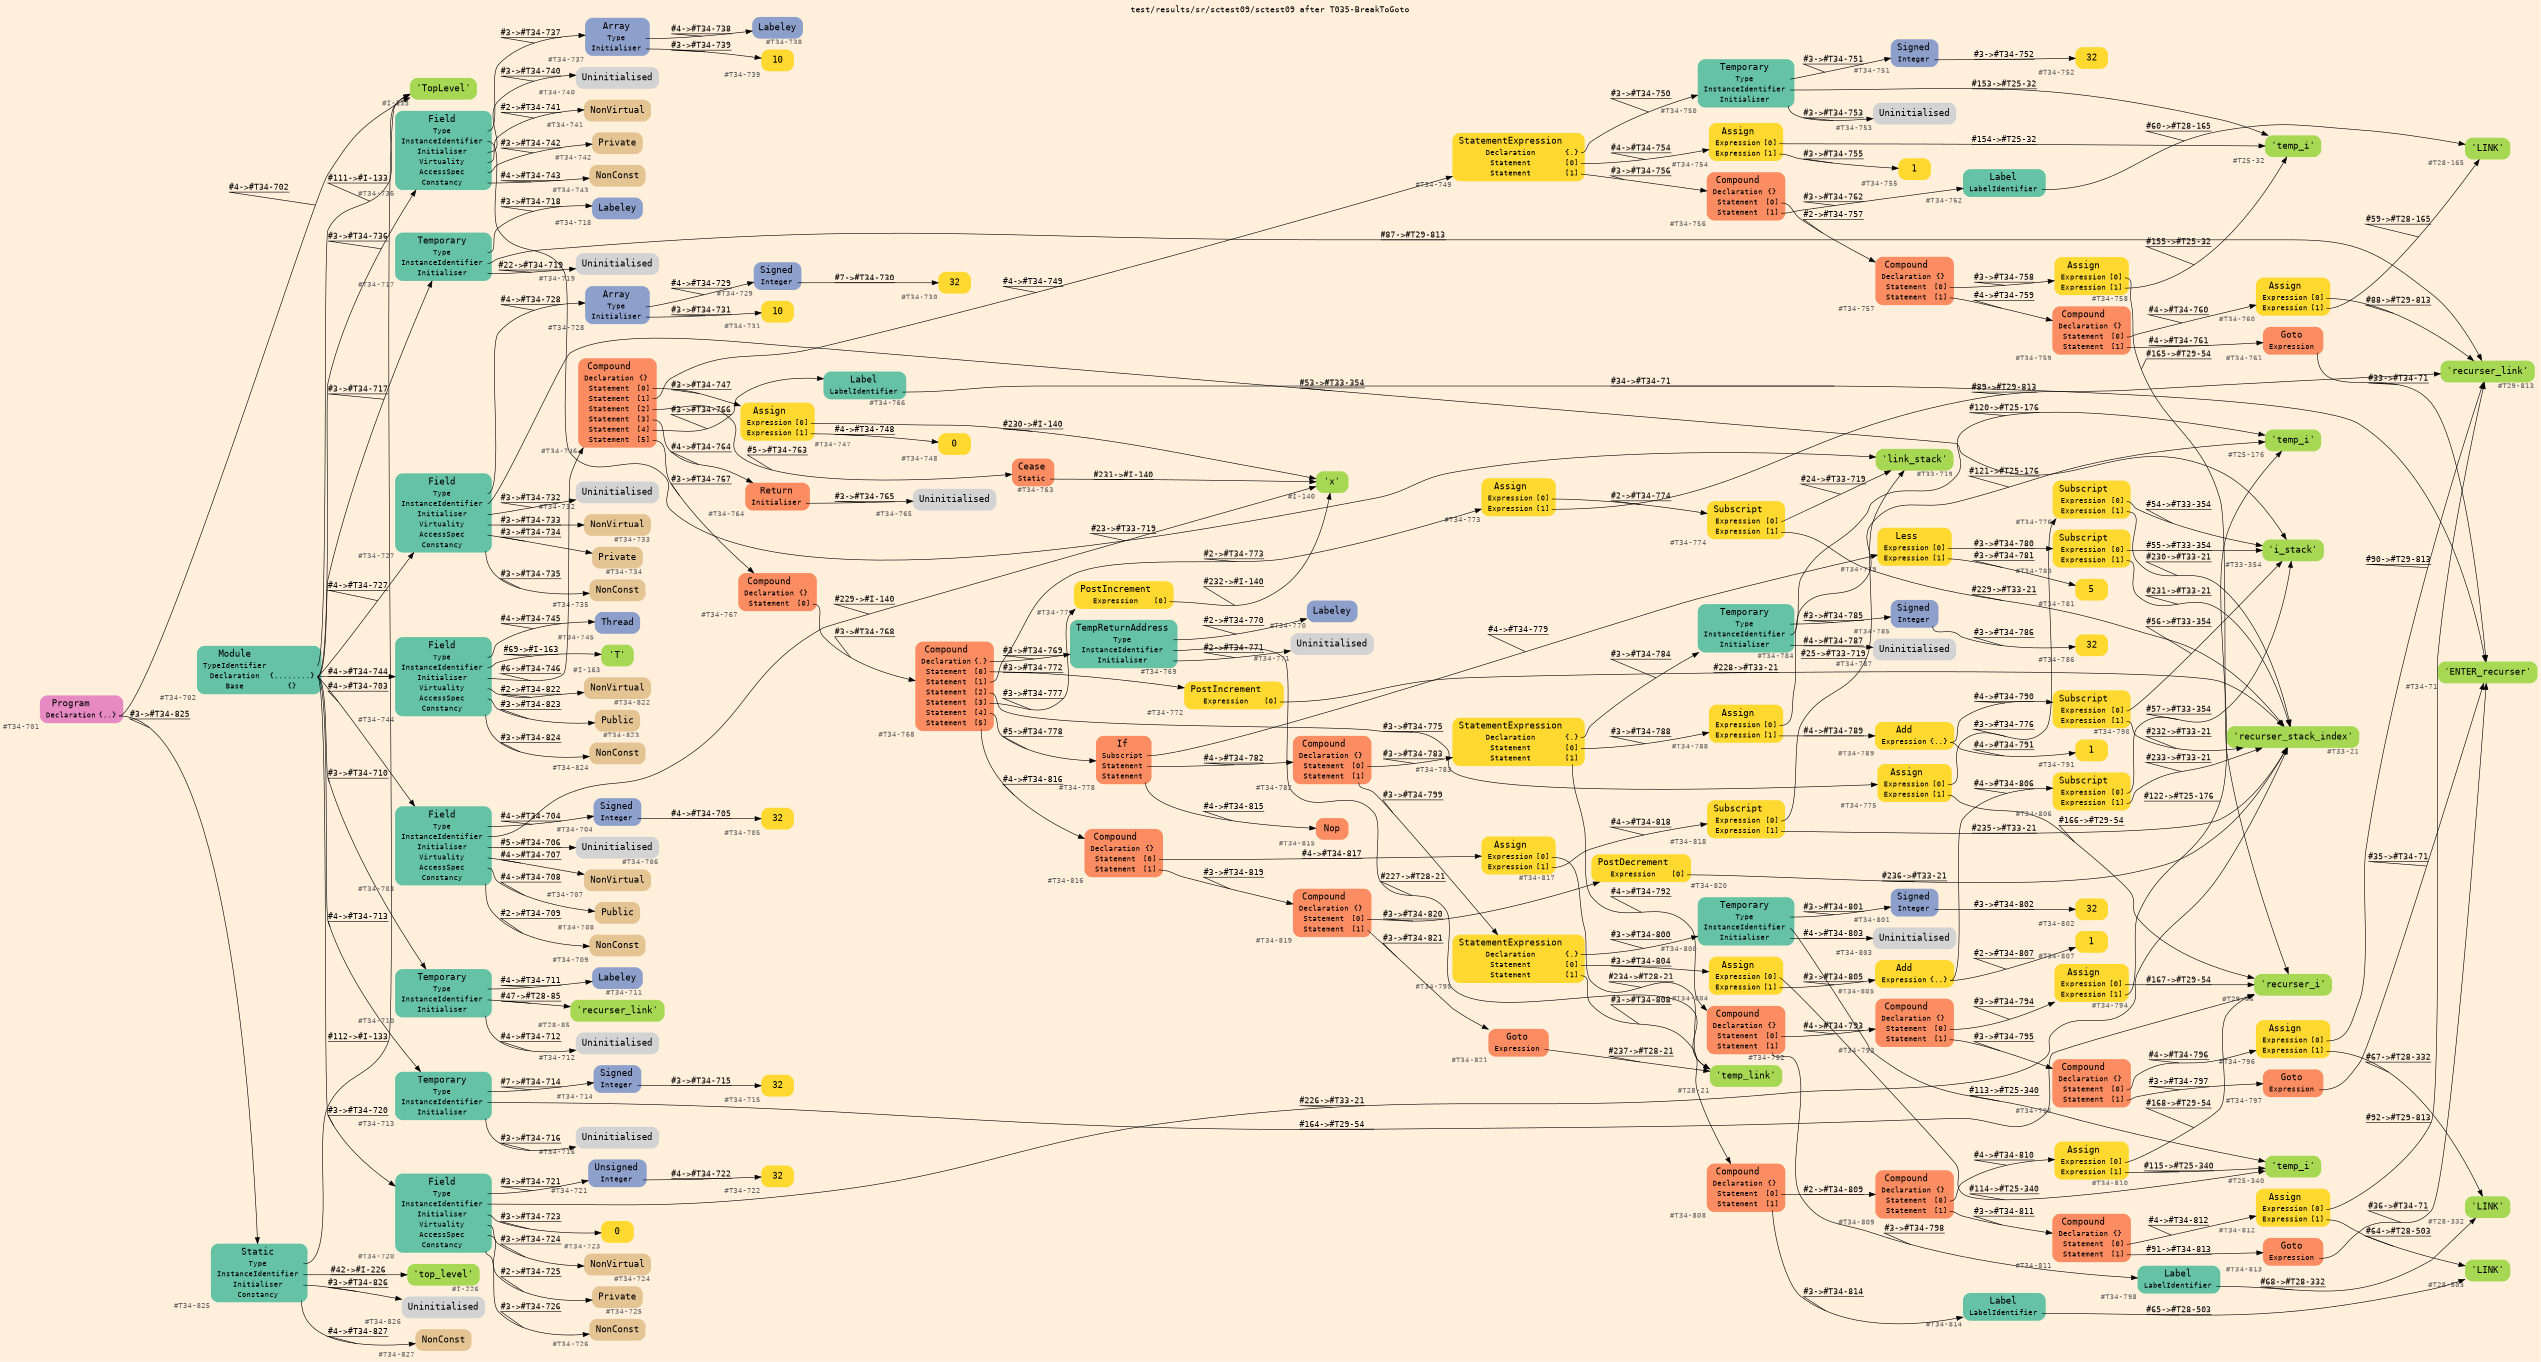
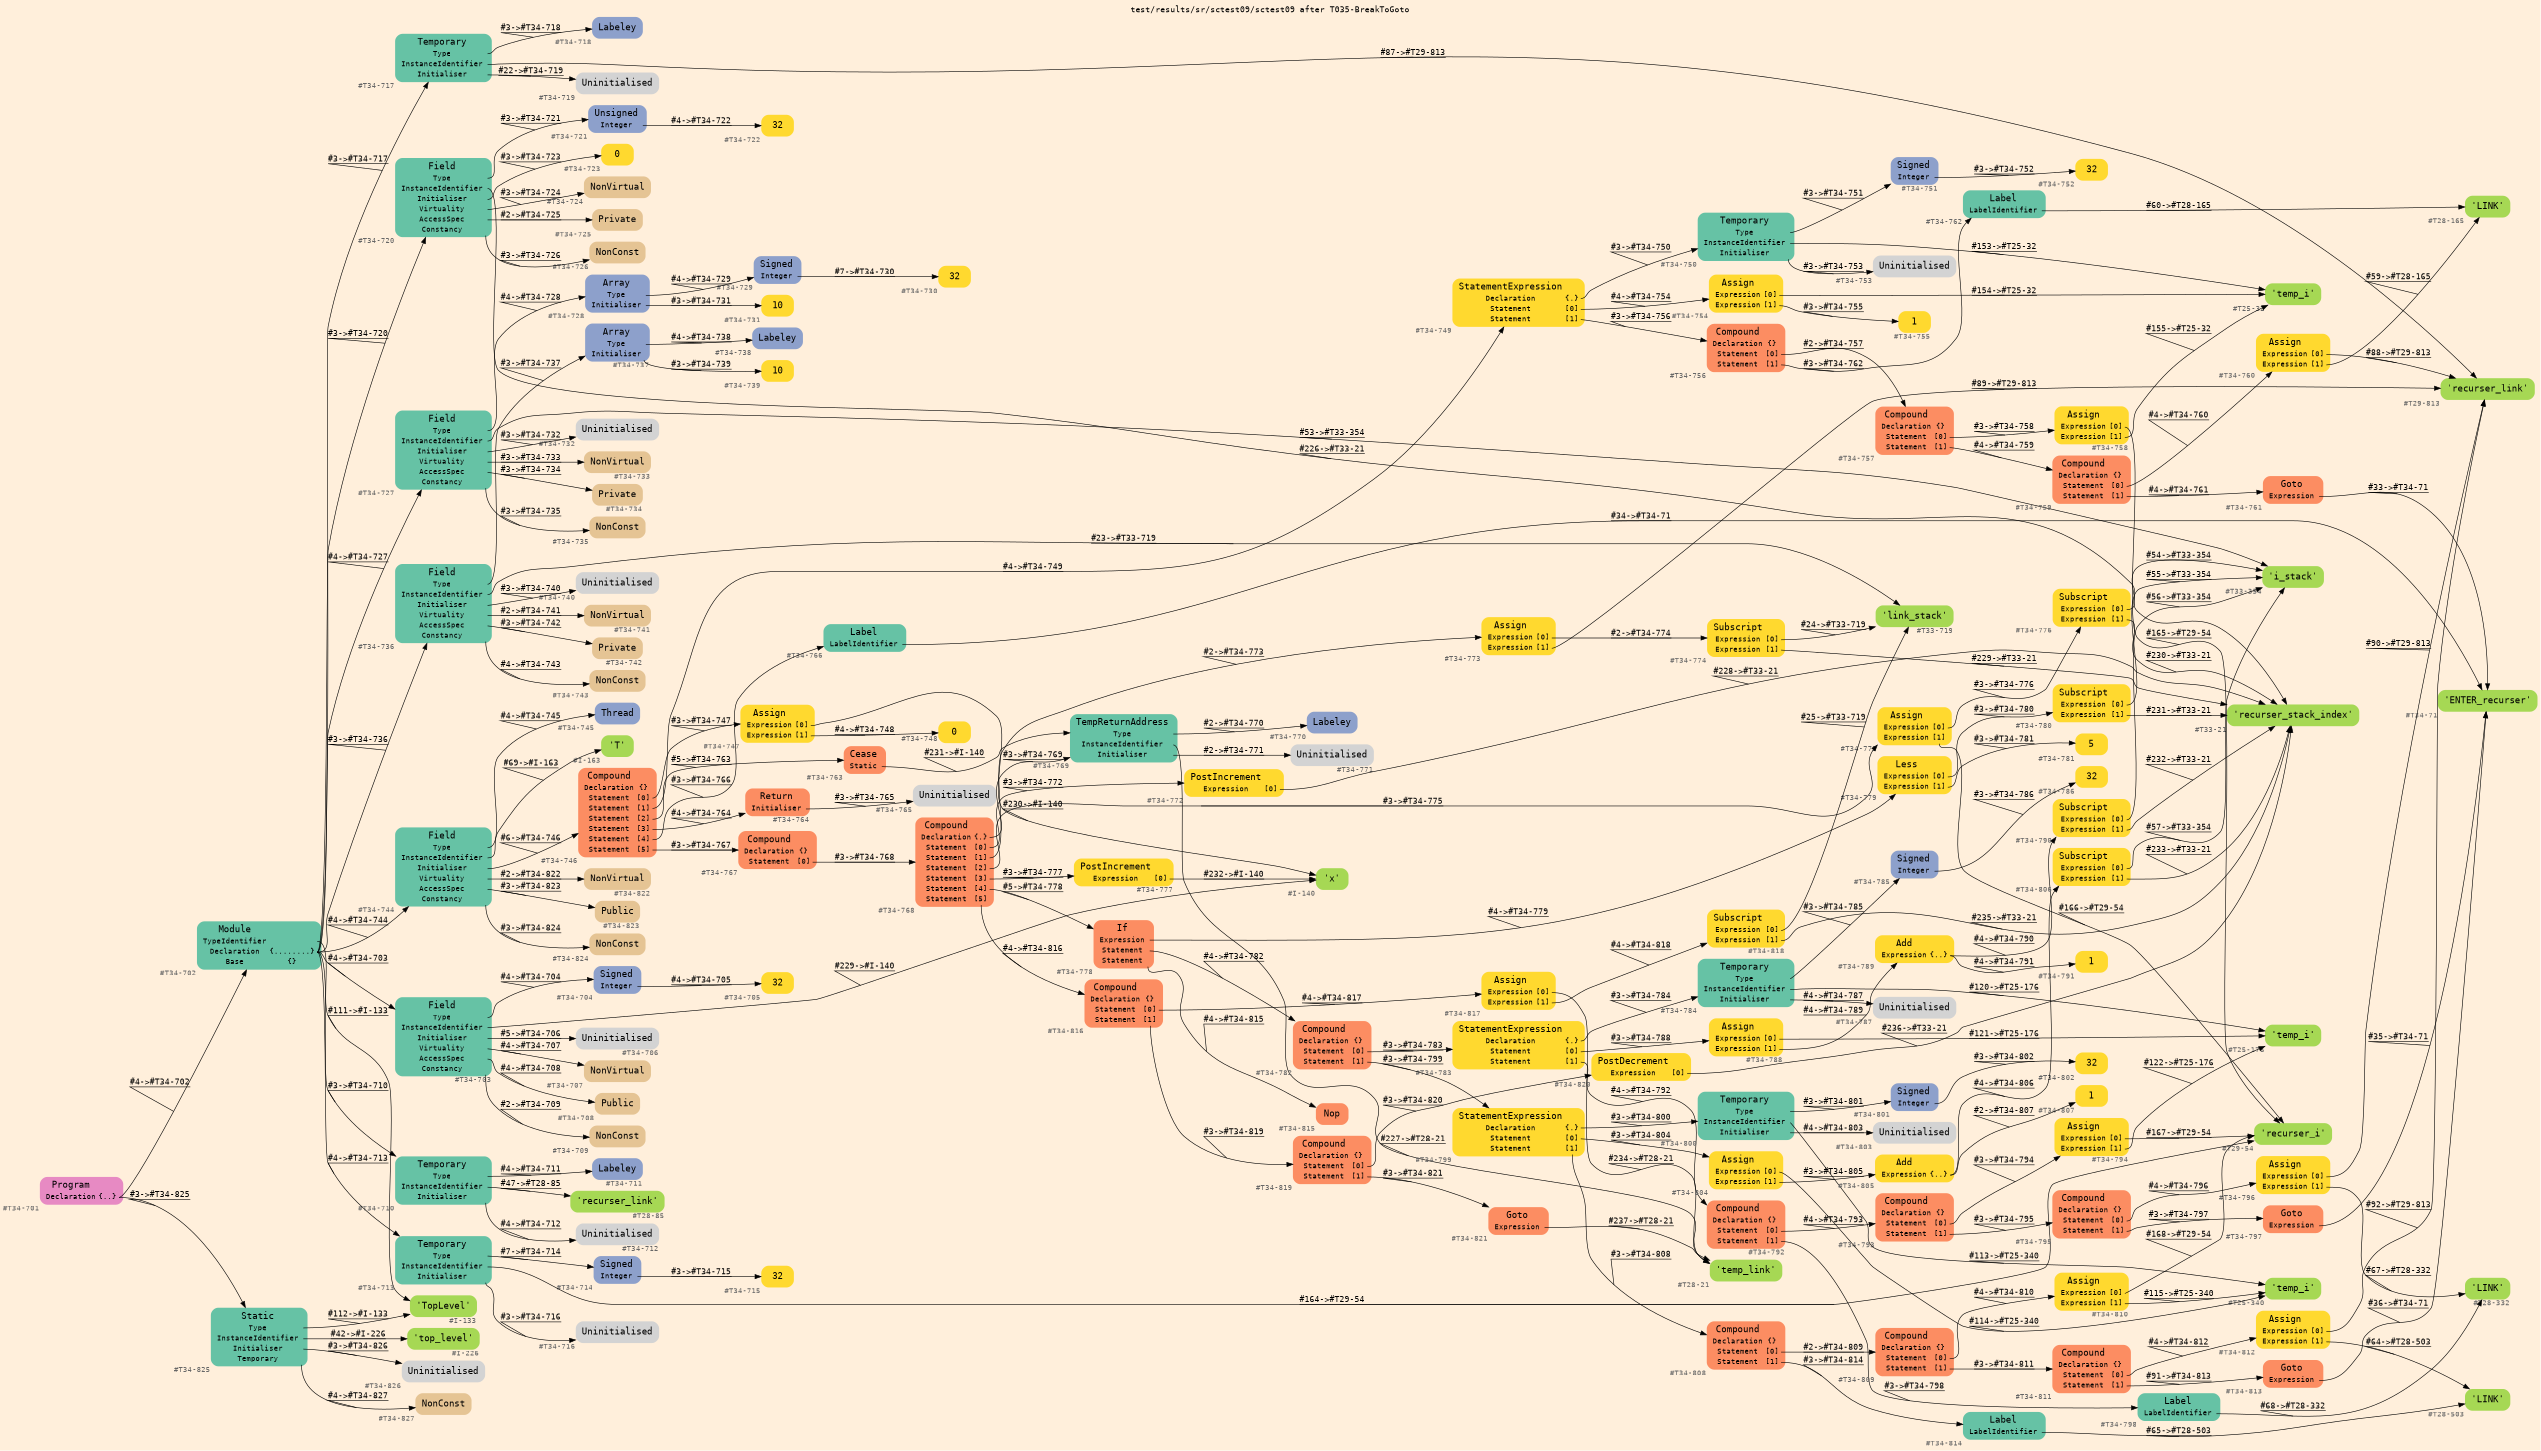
(249, 398) -> (186, 1089)
(1180, 480) -> (977, 767)
(1123, 756) -> (1123, 940)
(258, 1295) -> (258, 1359)
